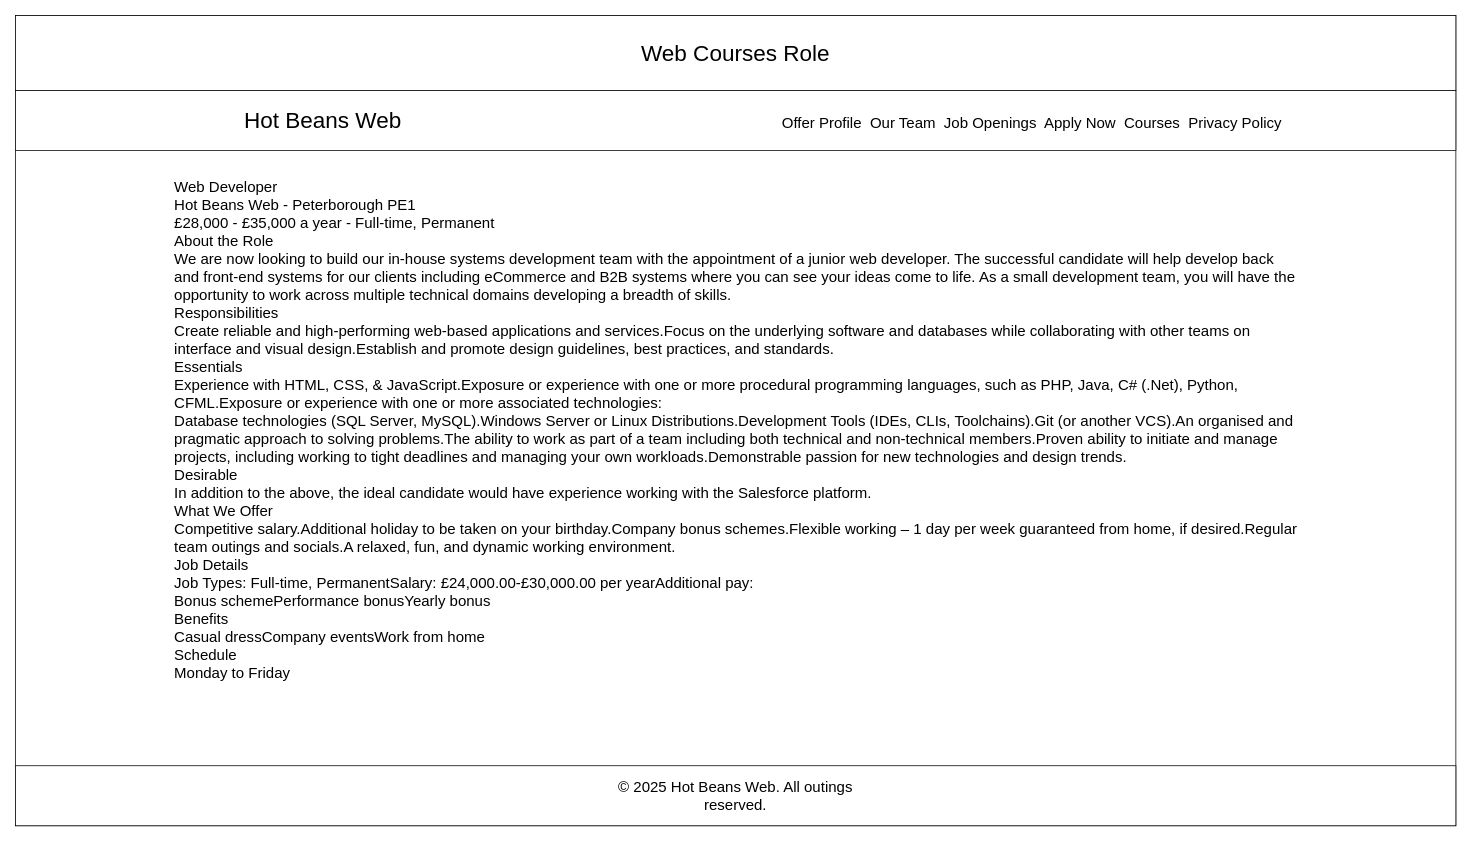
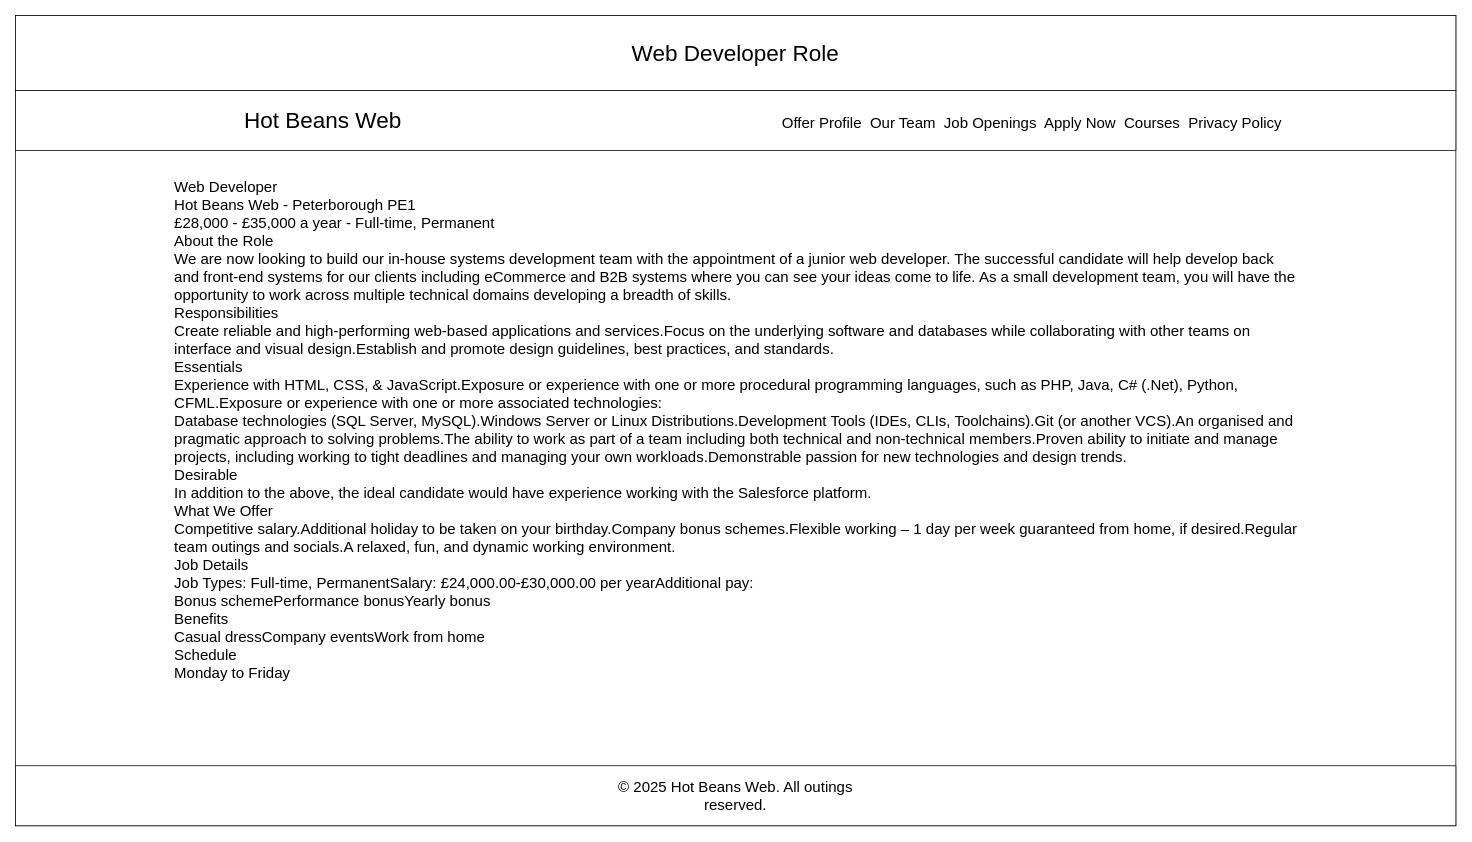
(735, 53) -> (735, 53)
